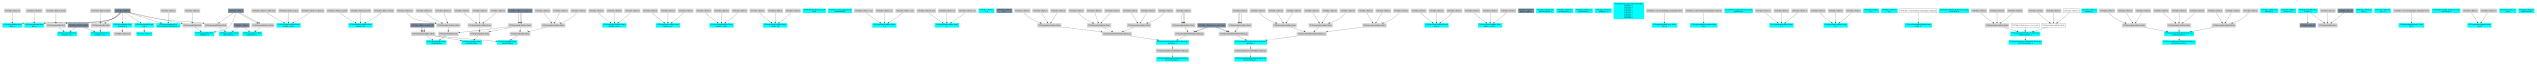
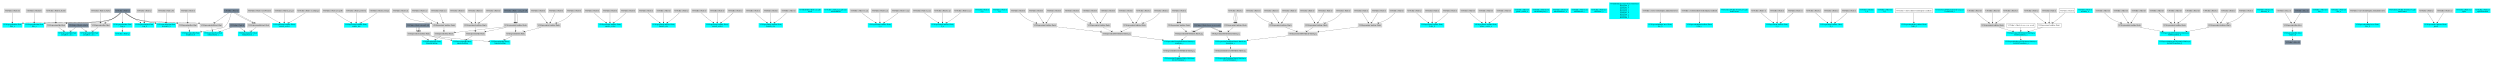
(1004, 11) -> (1000, 11)
(1526, 11) -> (1522, 11)
(2288, 11) -> none
(2317, 18) -> (2293, 29)
(168, 25) -> (144, 25)
(122, 29) -> (166, 17)
